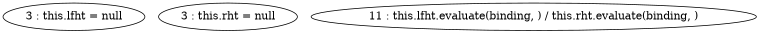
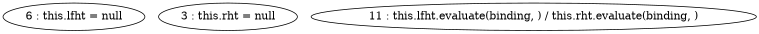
(74, 17) -> (74, 17)
